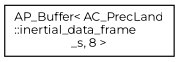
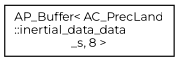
(89, 31) -> (89, 31)
